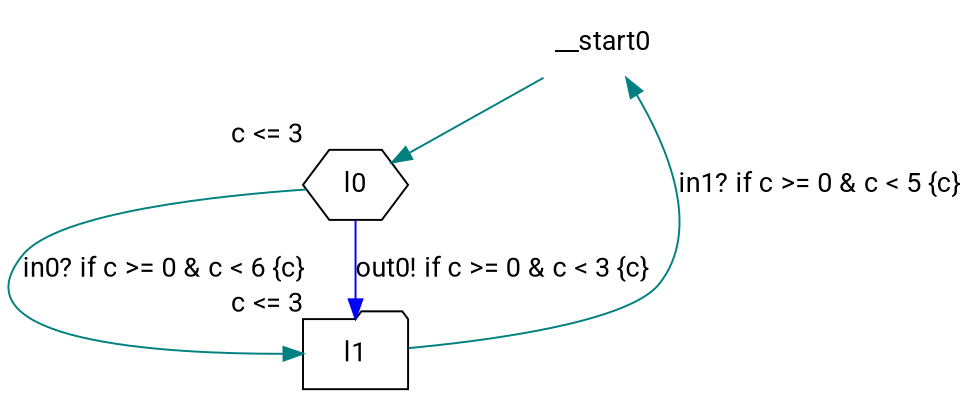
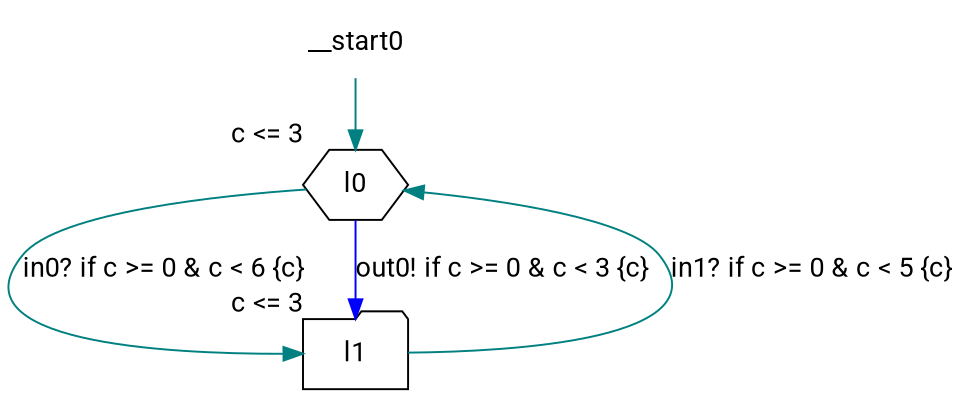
(635, 301) -> (670, 288)
